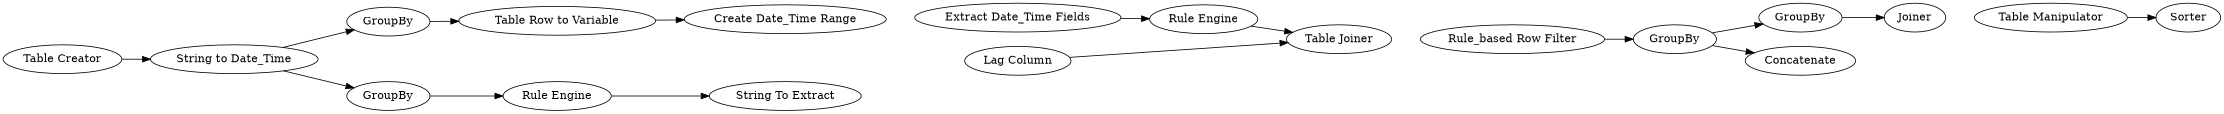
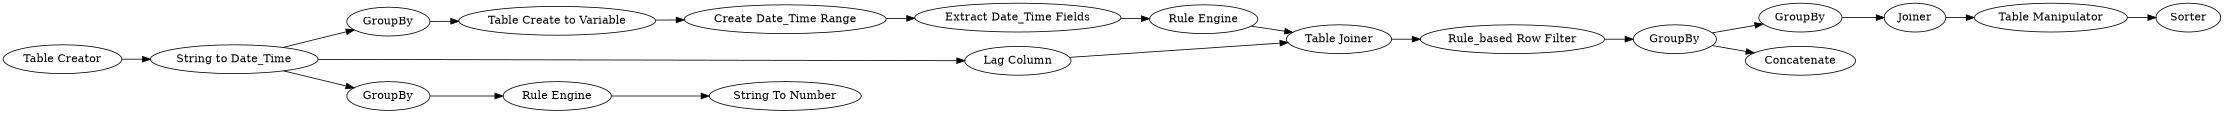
none -> (896, 18)
none -> (1956, 18)
(557, 21) -> (557, 21)
none -> (1402, 39)
none -> (637, 60)
(785, 96) -> (785, 96)
